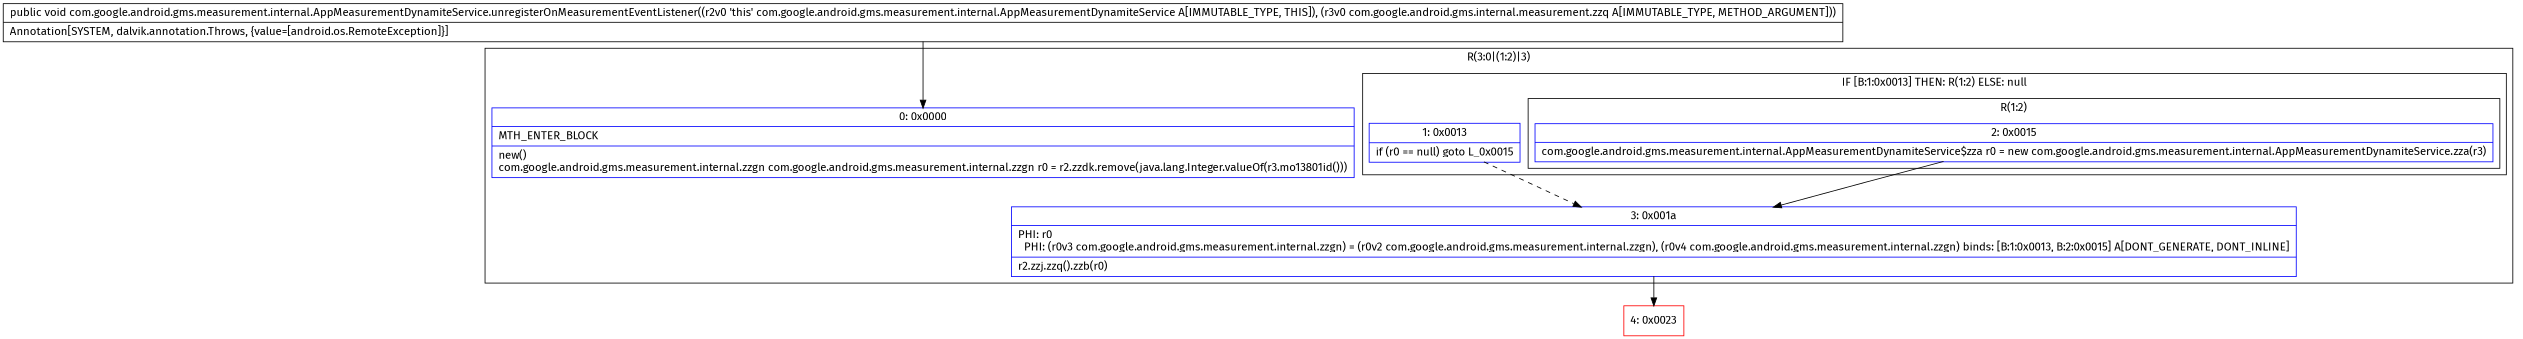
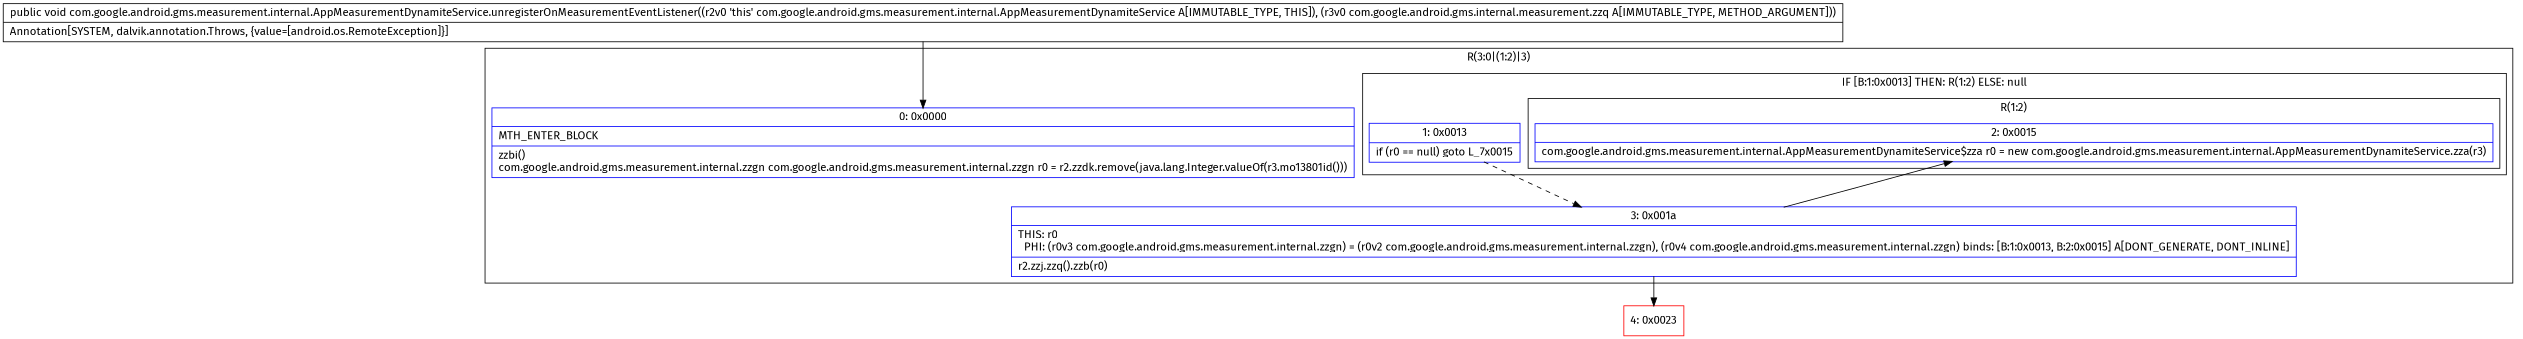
(1445, 152) -> (1444, 152)
(513, 155) -> (512, 155)
(1862, 183) -> (1864, 186)
(1037, 235) -> (1039, 235)
